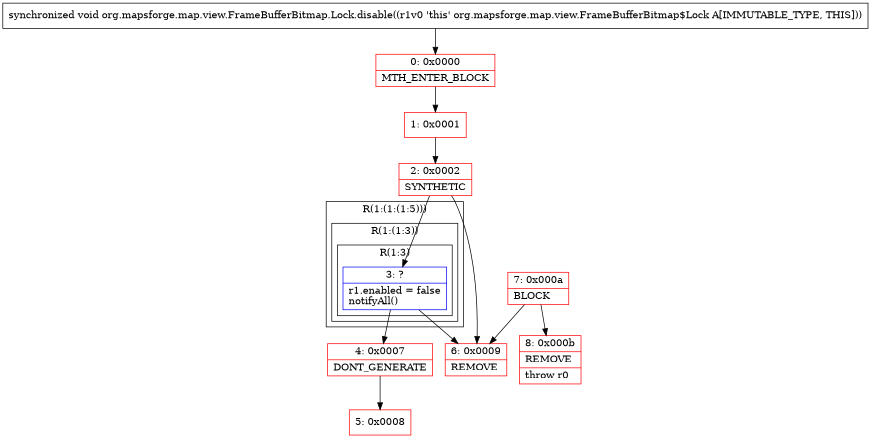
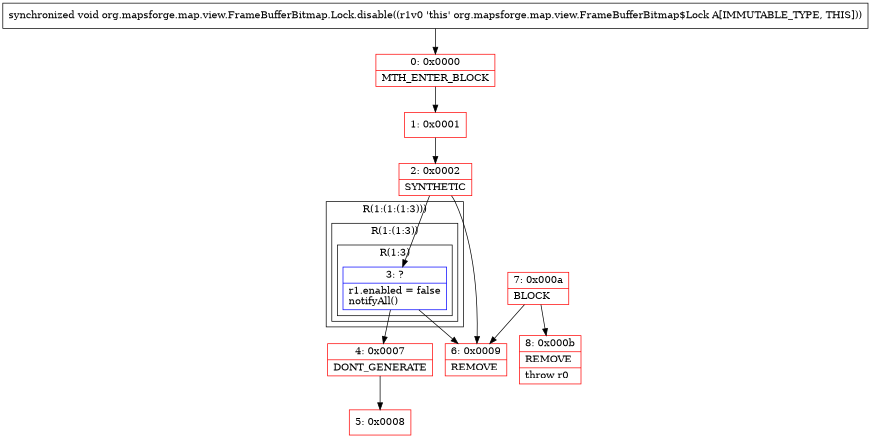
(395, 210) -> (395, 210)
